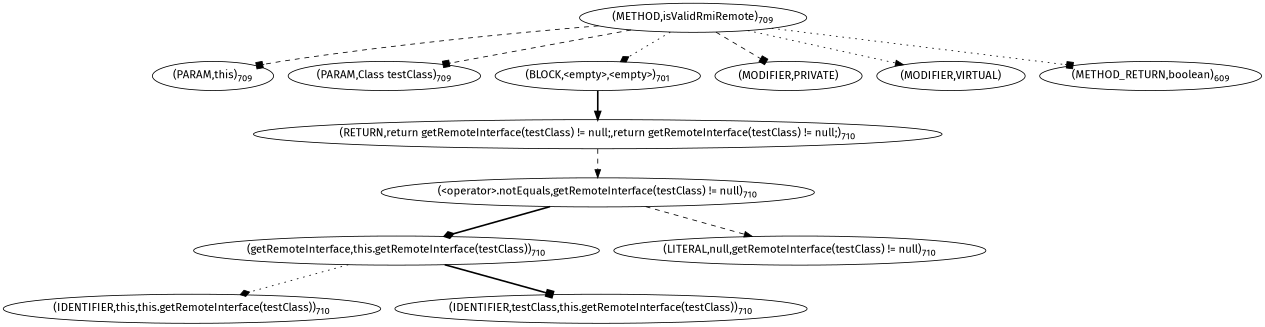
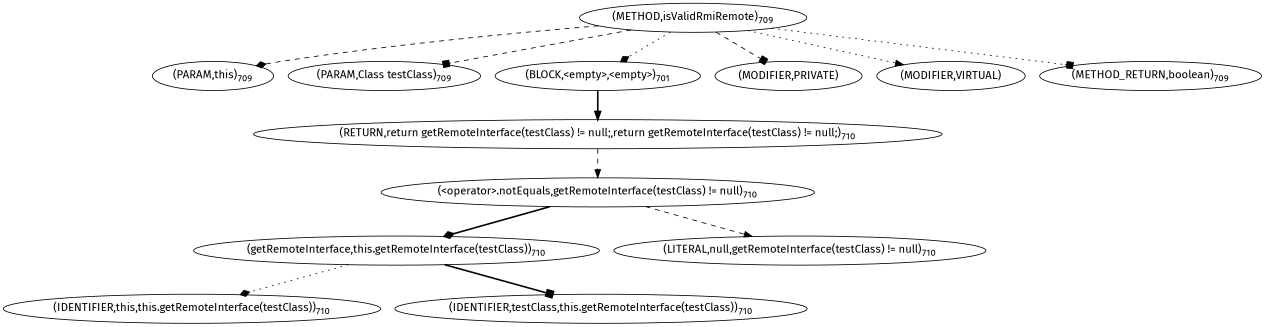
(431, 42) -> (431, 42)
(1222, 75) -> (1222, 75)
